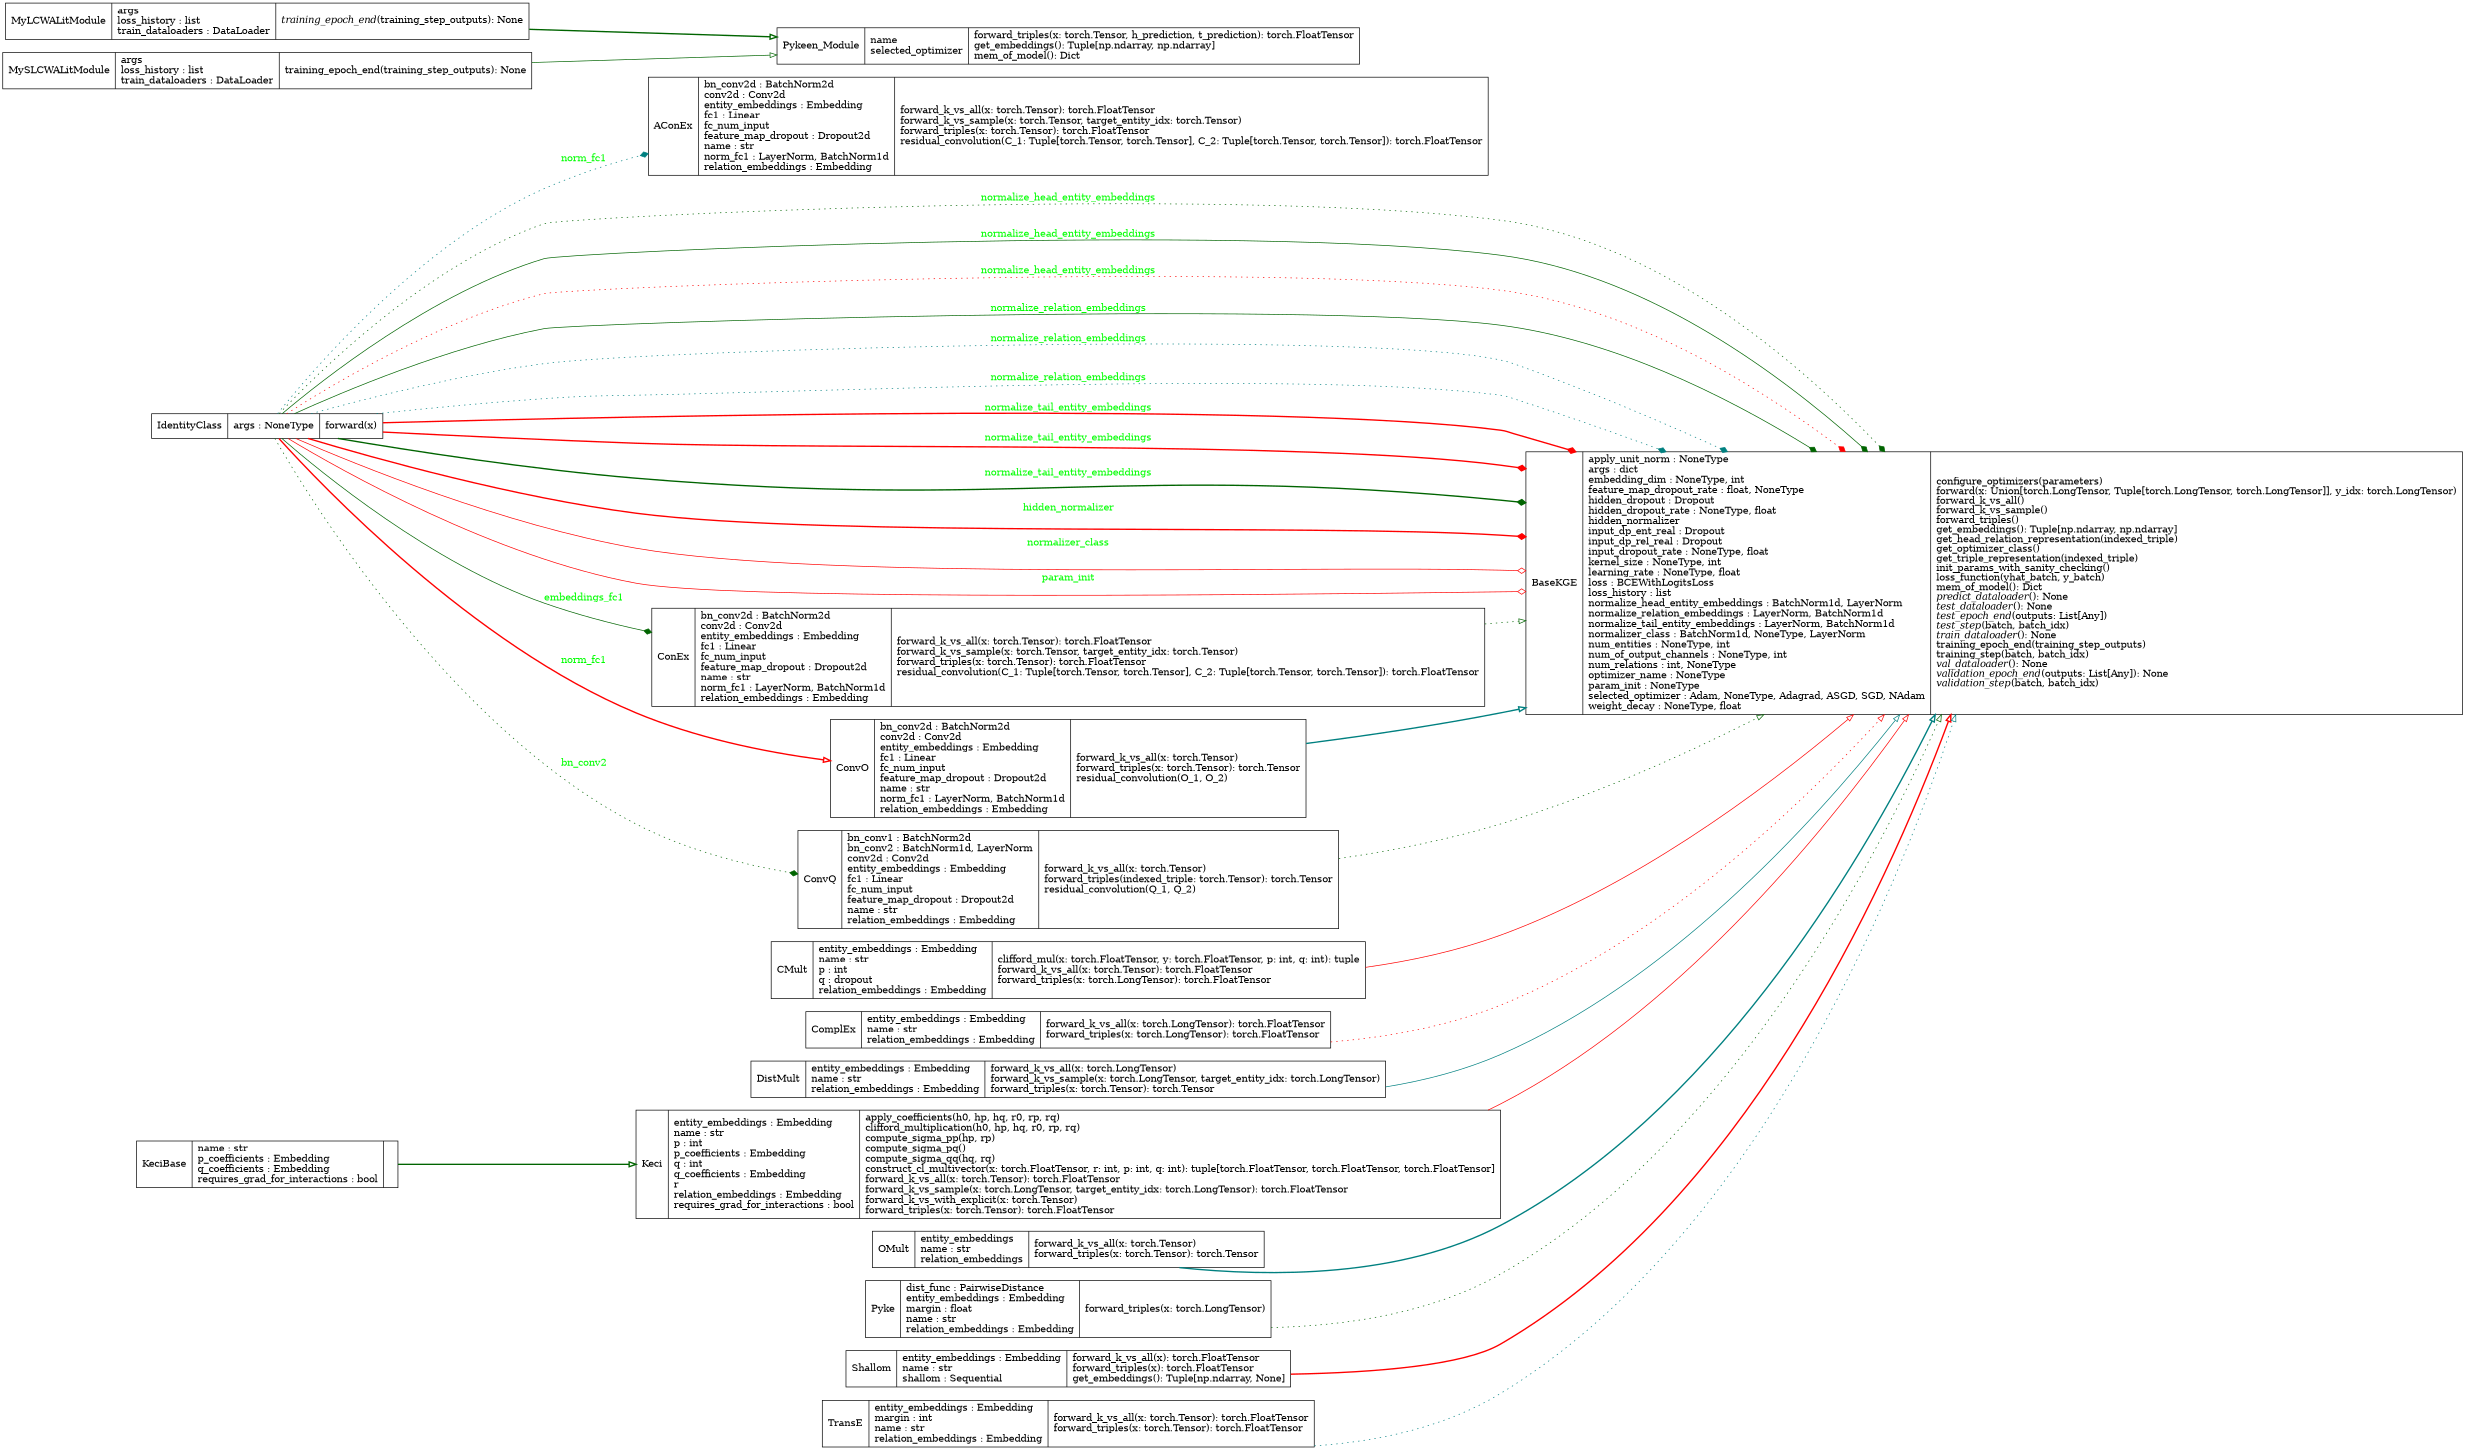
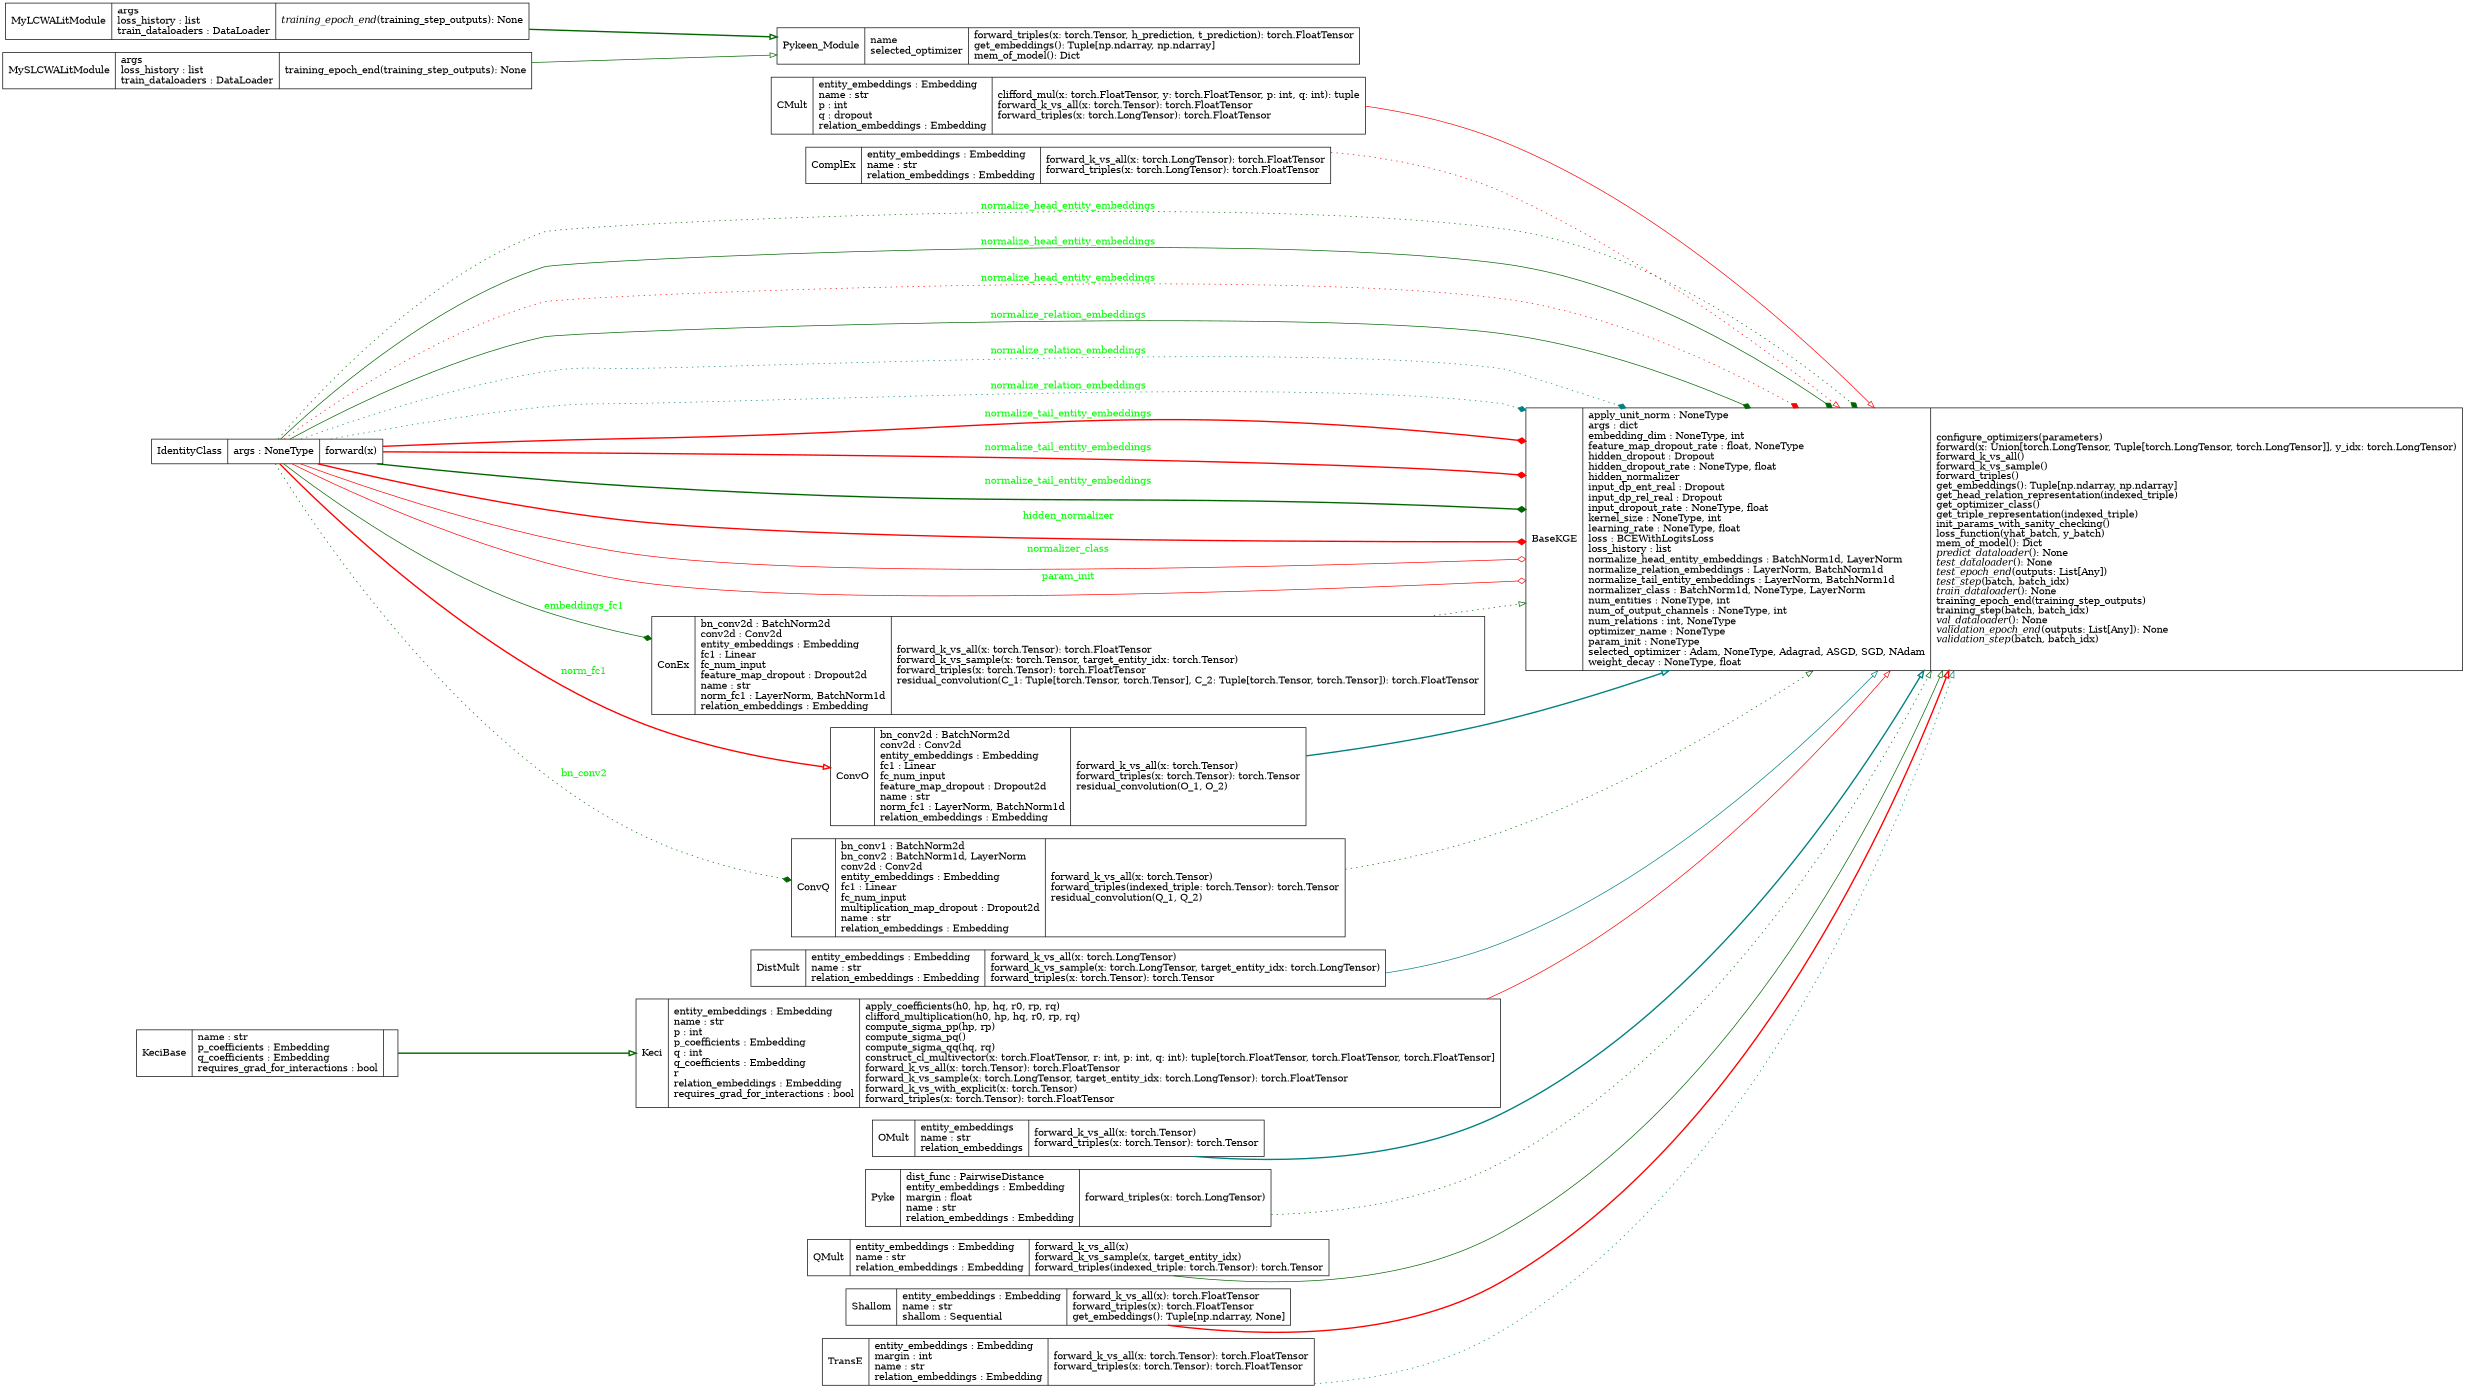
(1068, 126) -> none
(931, 900) -> (940, 908)
none -> (1068, 1258)
